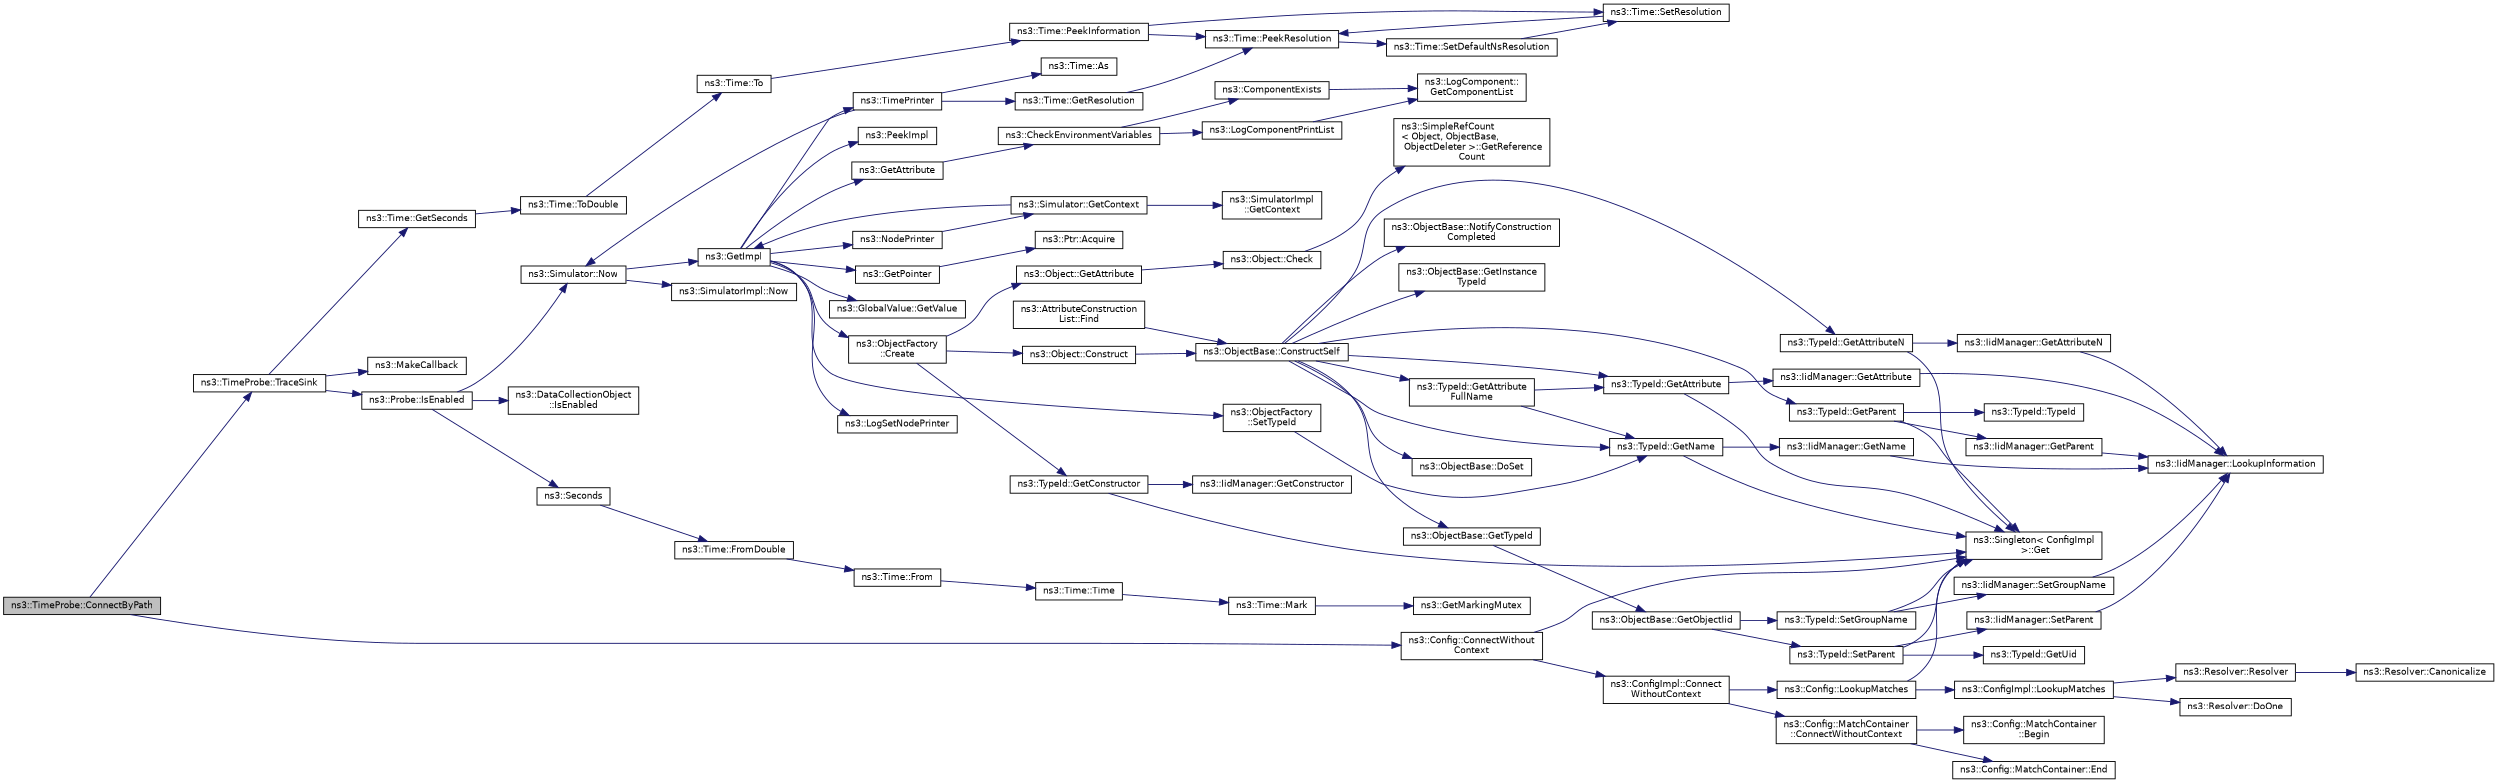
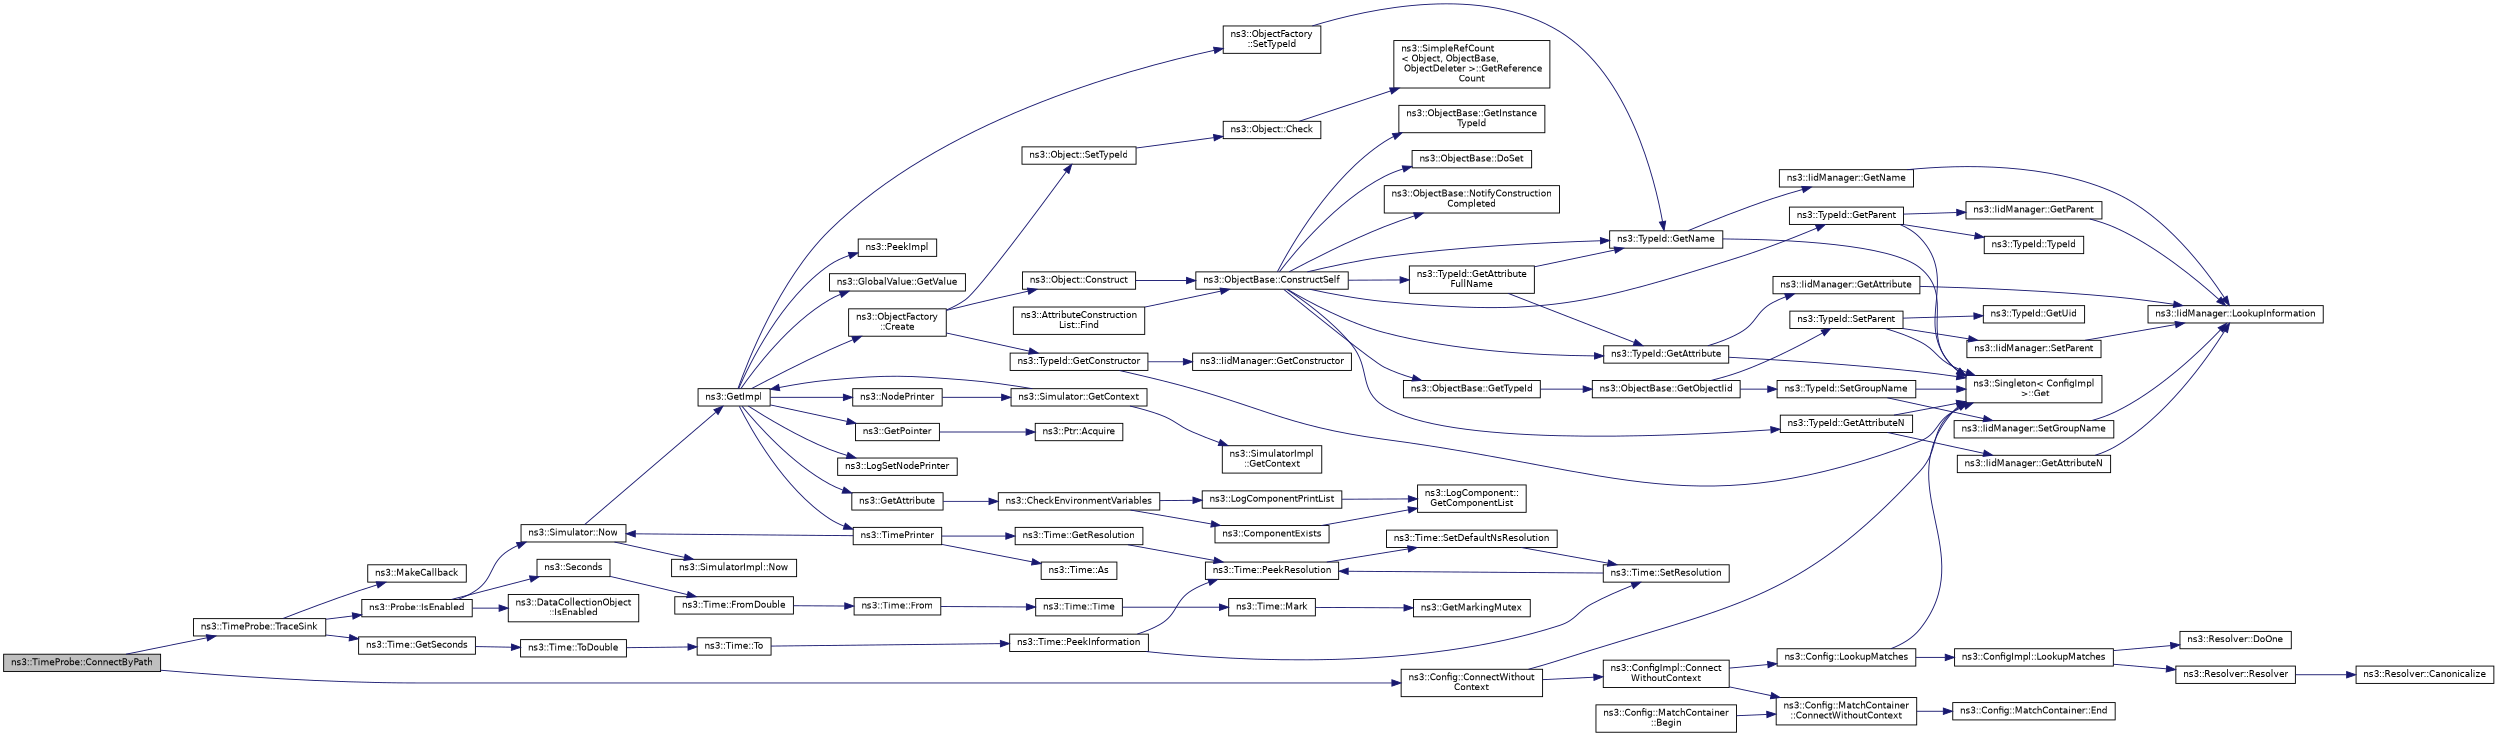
(1079, 275) -> (1079, 156)
(1935, 730) -> (1752, 715)
